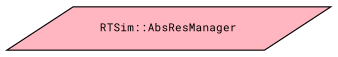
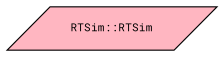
(169, 29) -> (112, 29)
